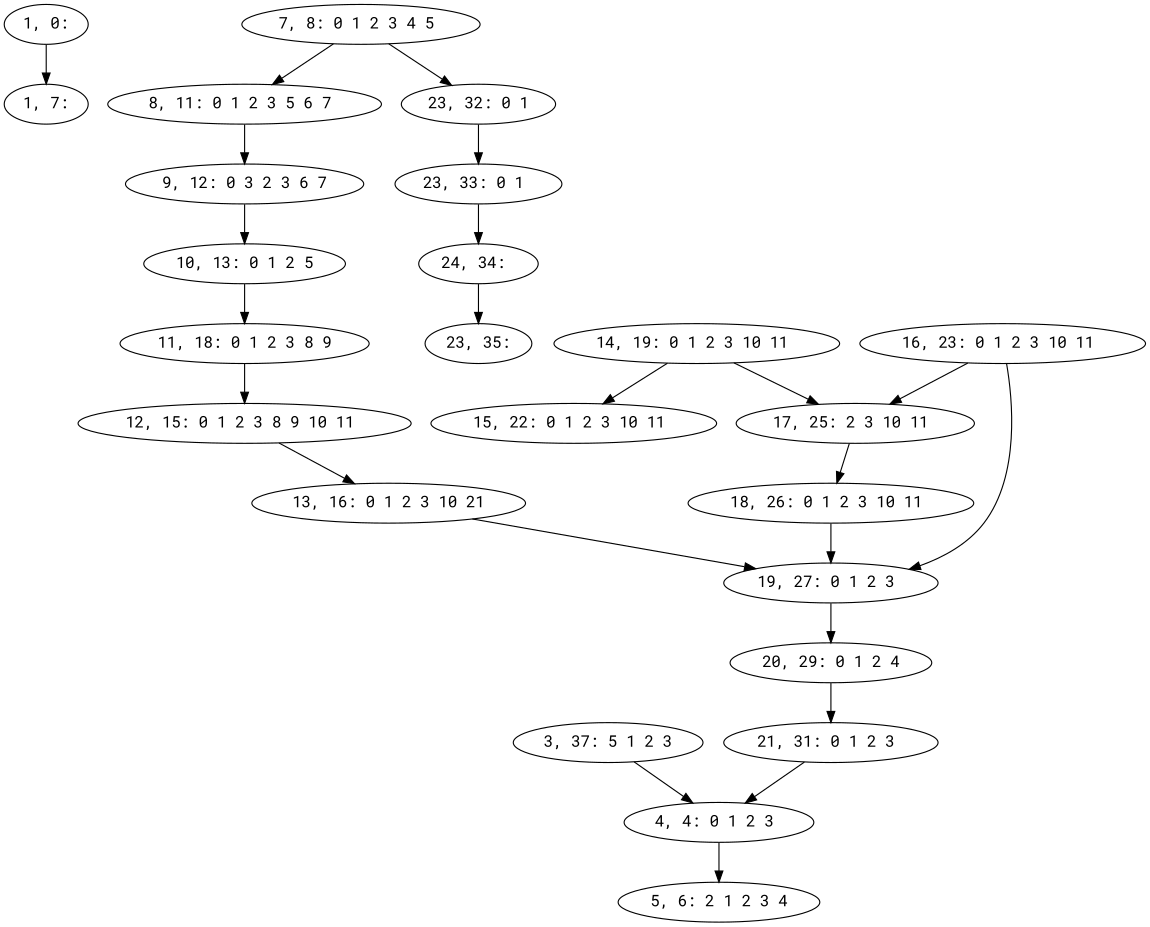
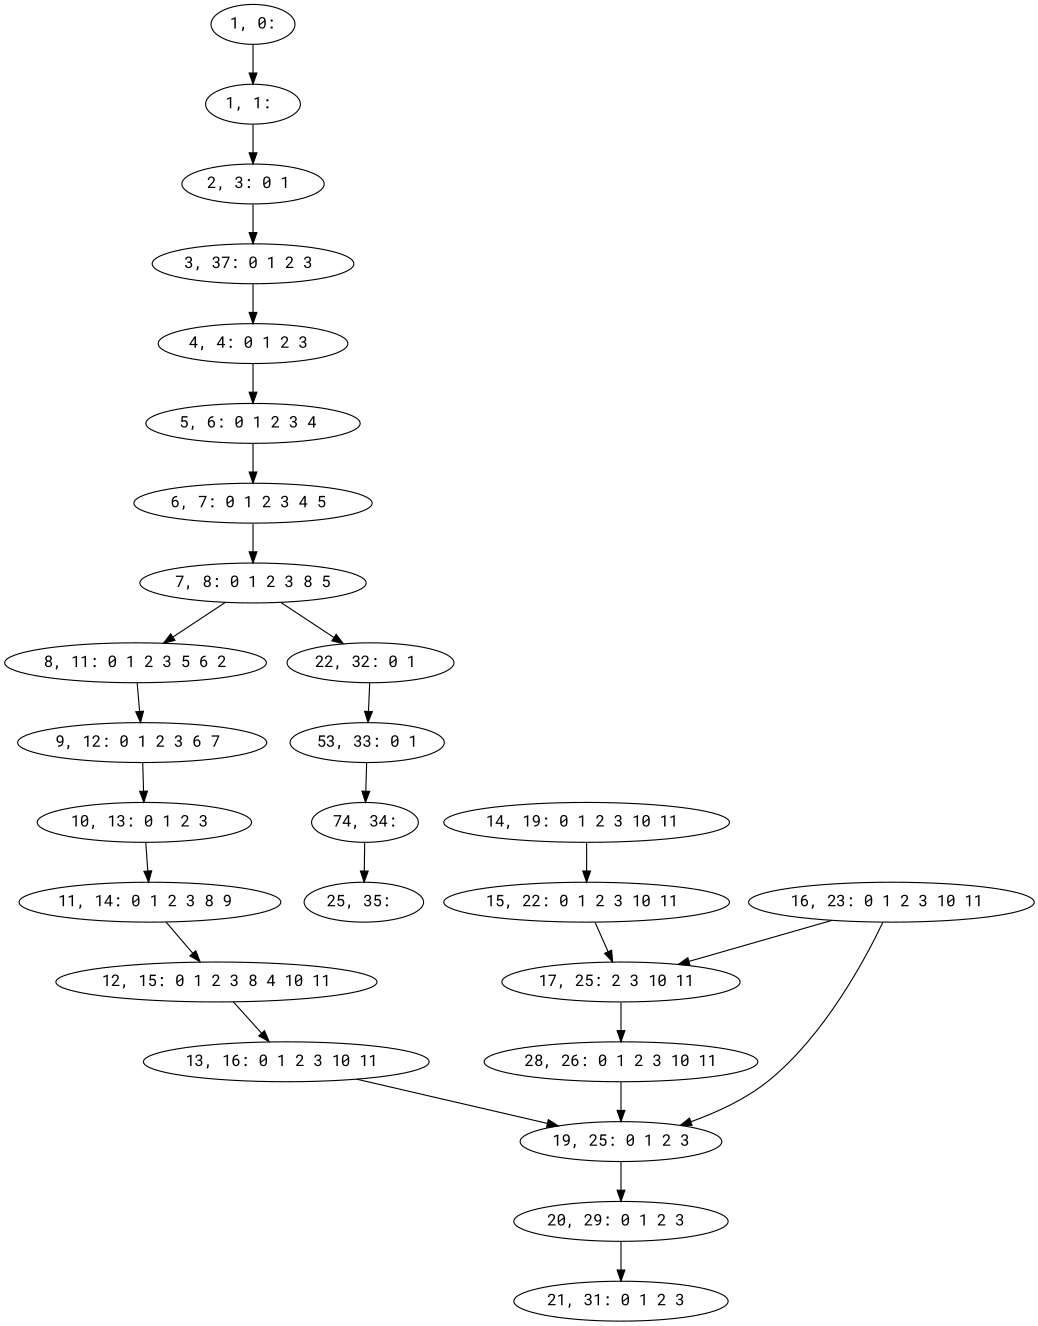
(361, 24) -> (253, 583)
(46, 104) -> (253, 104)
(245, 104) -> (136, 663)
(478, 104) -> (371, 663)
(245, 184) -> (142, 743)
none -> (253, 184)
(478, 184) -> (367, 743)
(245, 264) -> (144, 822)
(478, 264) -> (365, 822)
(245, 344) -> (150, 902)
(478, 344) -> (364, 902)
(771, 381) -> (602, 937)
(245, 423) -> (216, 982)
none -> (253, 503)
(389, 503) -> (286, 1062)
(831, 503) -> (621, 1062)
(831, 583) -> (621, 1142)
(831, 663) -> (621, 1221)
(608, 743) -> (253, 264)
(779, 779) -> none
(719, 902) -> (253, 423)
